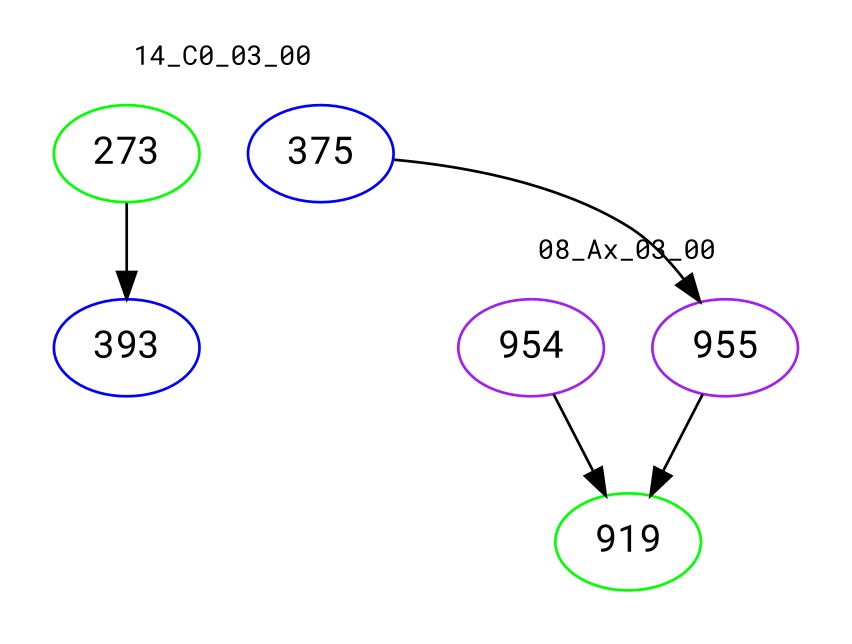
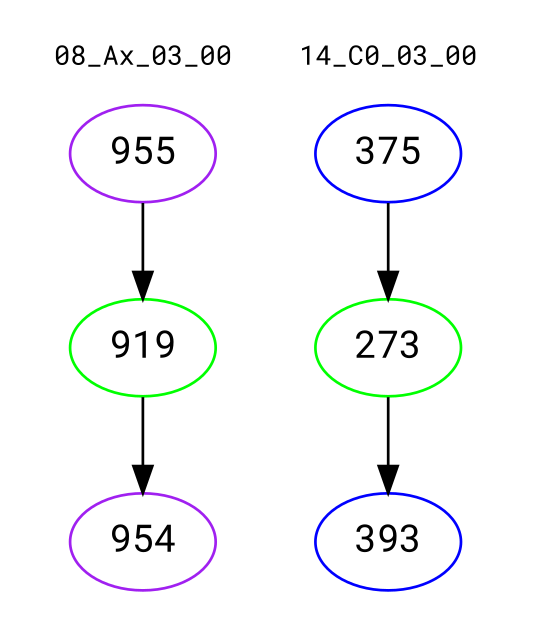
(552, 192) -> (388, 237)
(573, 433) -> (143, 432)
